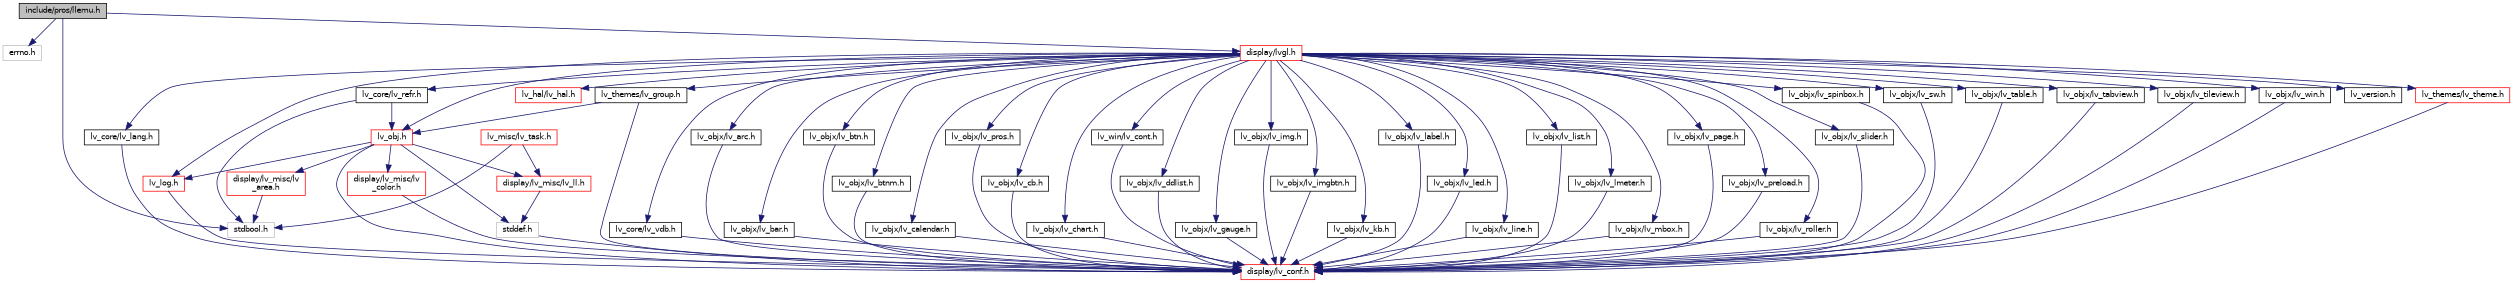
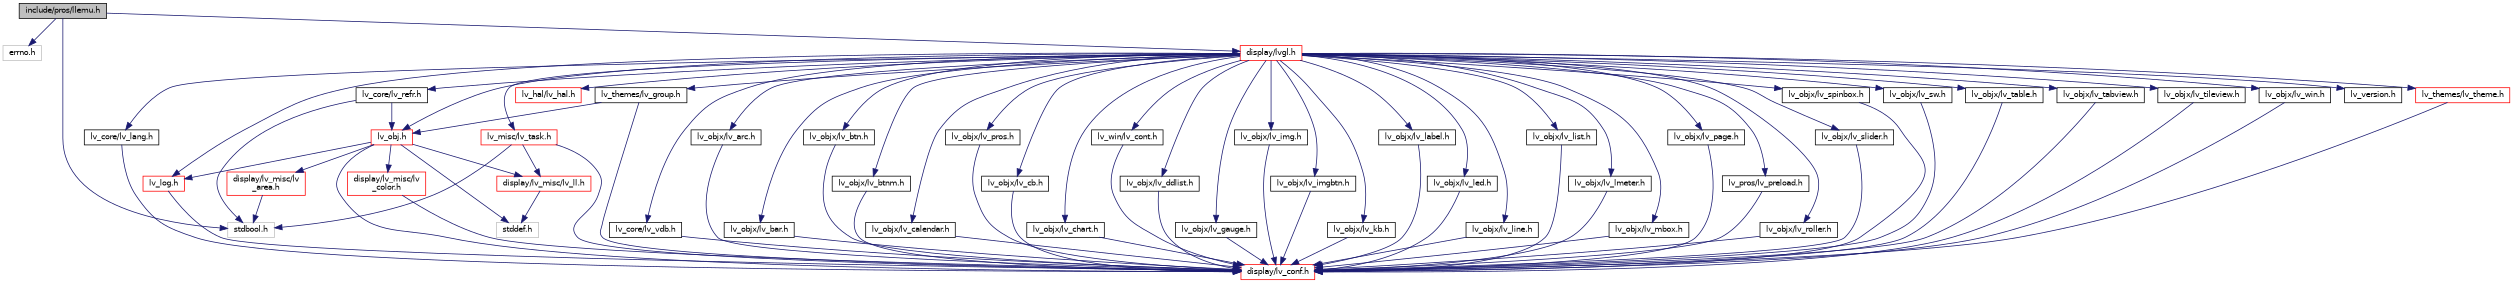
none -> (855, 61)
(1766, 184) -> (1766, 184)
(886, 265) -> (841, 262)
